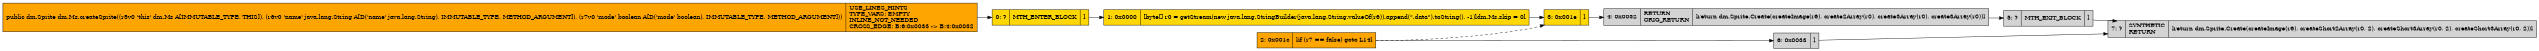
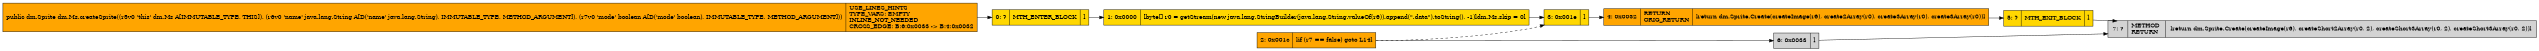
(1796, 17) -> (1796, 17)
(2048, 18) -> (2048, 18)
(2147, 26) -> (2146, 26)
